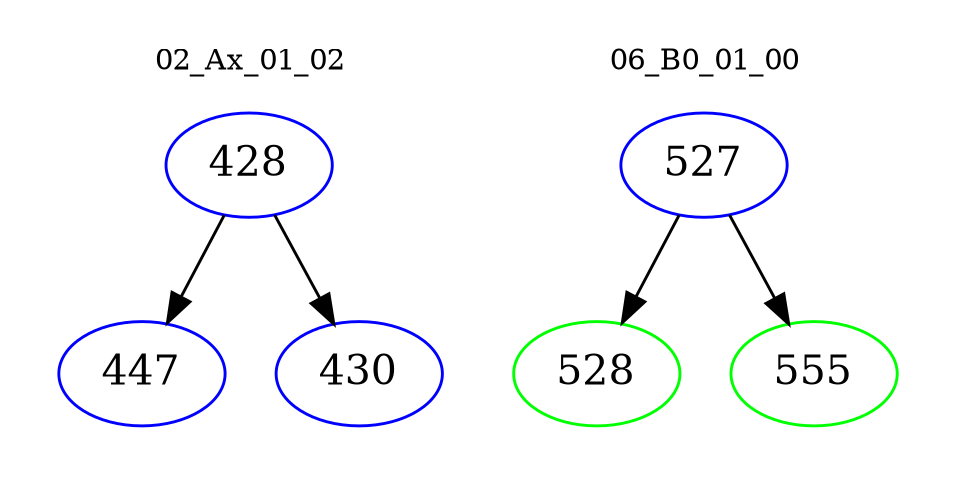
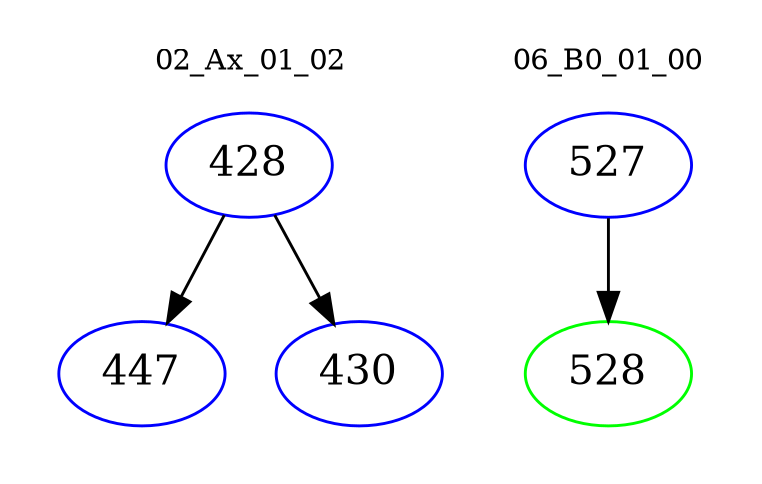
(814, 374) -> none
